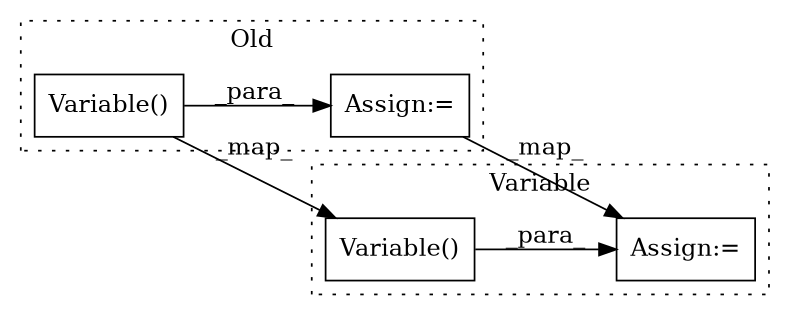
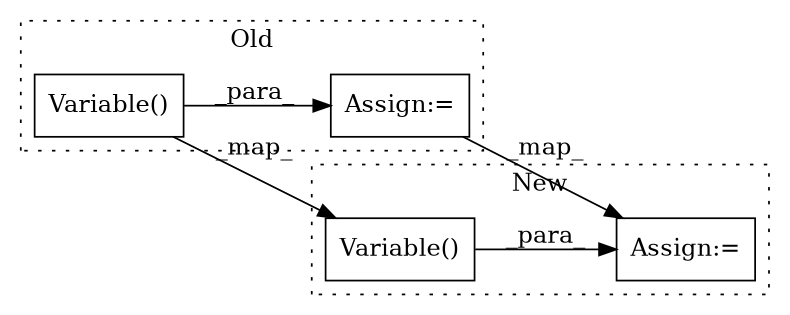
(540, 184) -> (540, 184)
